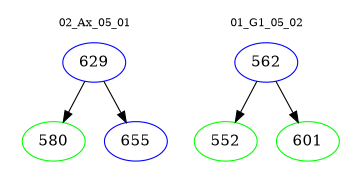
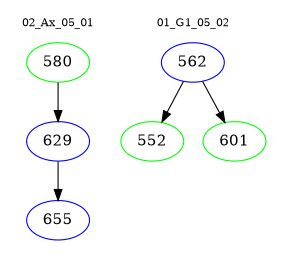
(77, 97) -> (58, 97)
